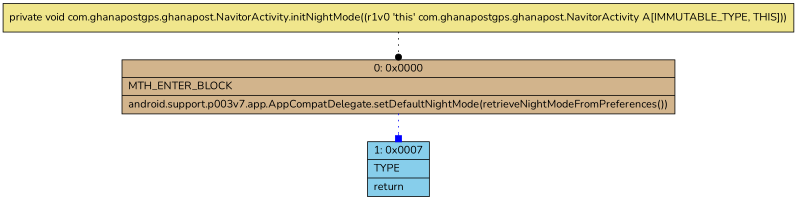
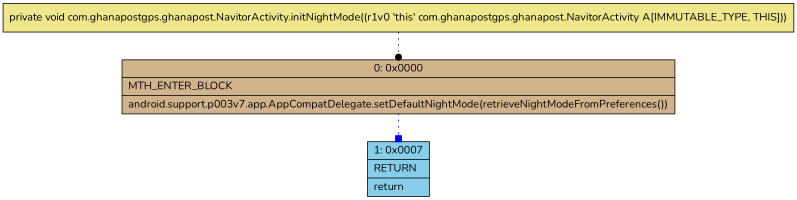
(387, 168) -> (395, 168)
